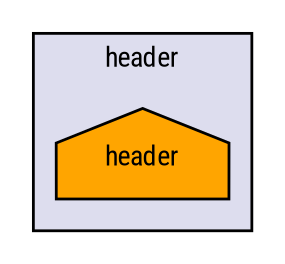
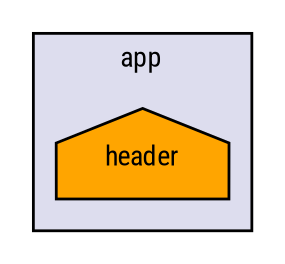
(143, 60) -> (143, 60)
